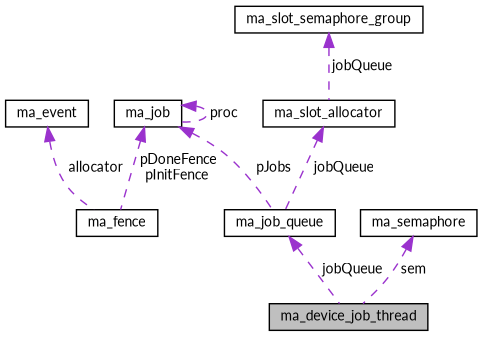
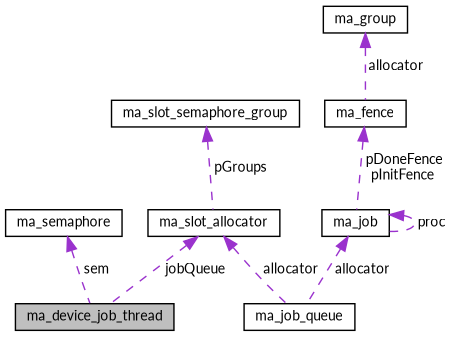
(361, 67) -> (239, 168)
(47, 114) -> (365, 20)
(273, 168) -> (361, 270)
(343, 168) -> (290, 270)
(131, 175) -> (360, 175)
(319, 276) -> (149, 274)
